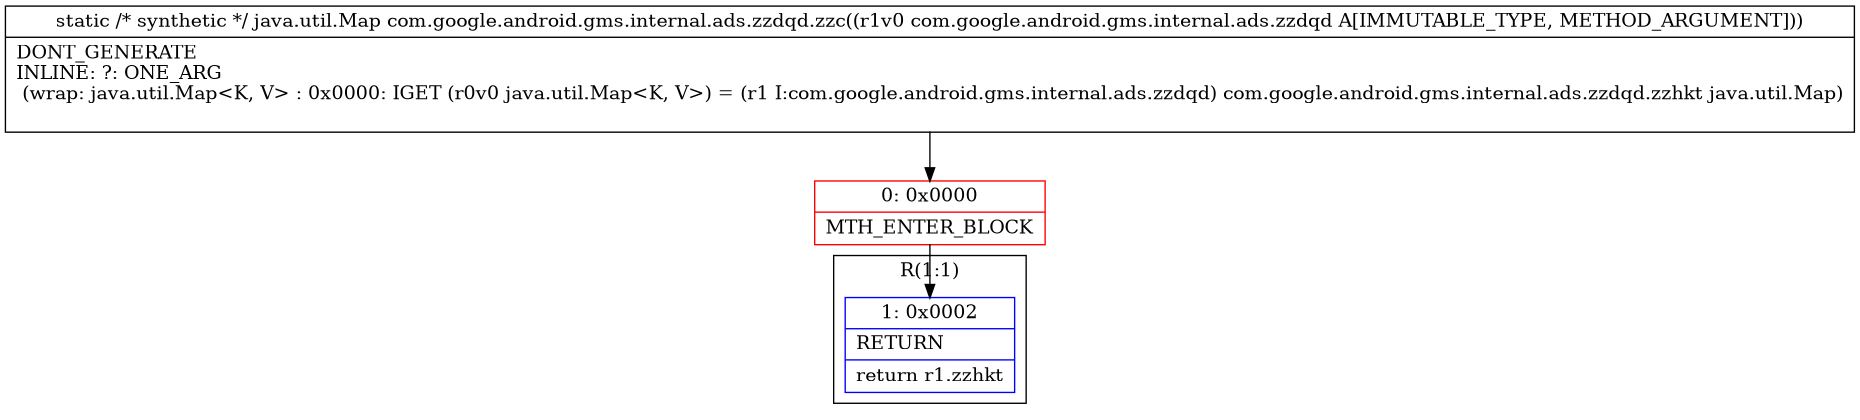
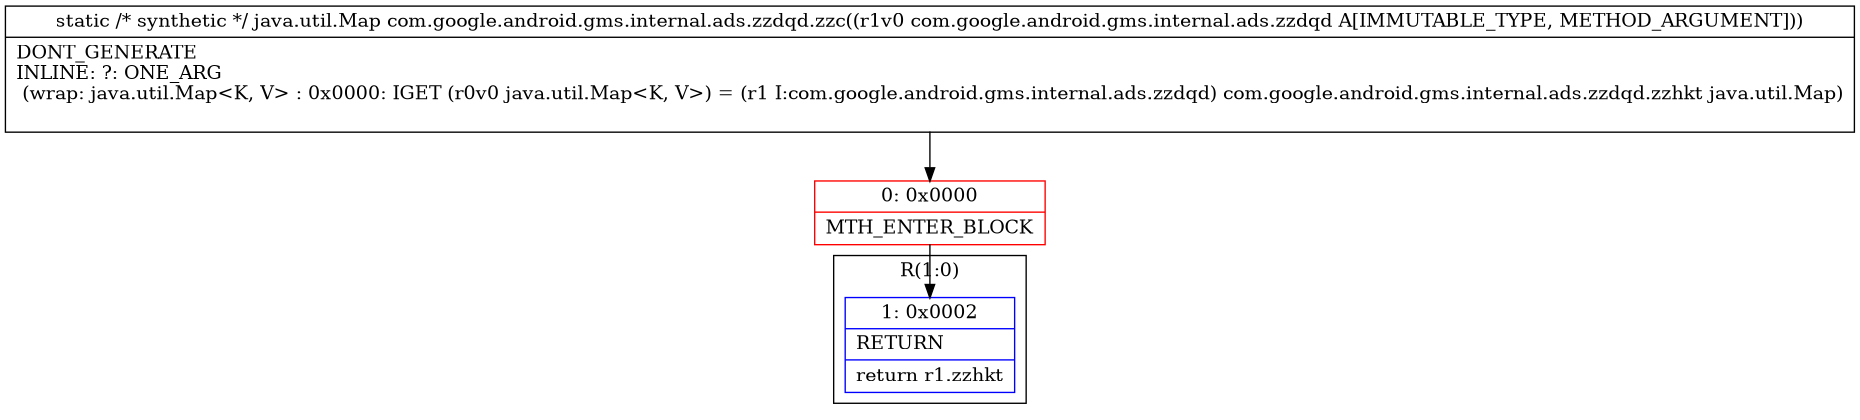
(930, 271) -> (930, 271)
